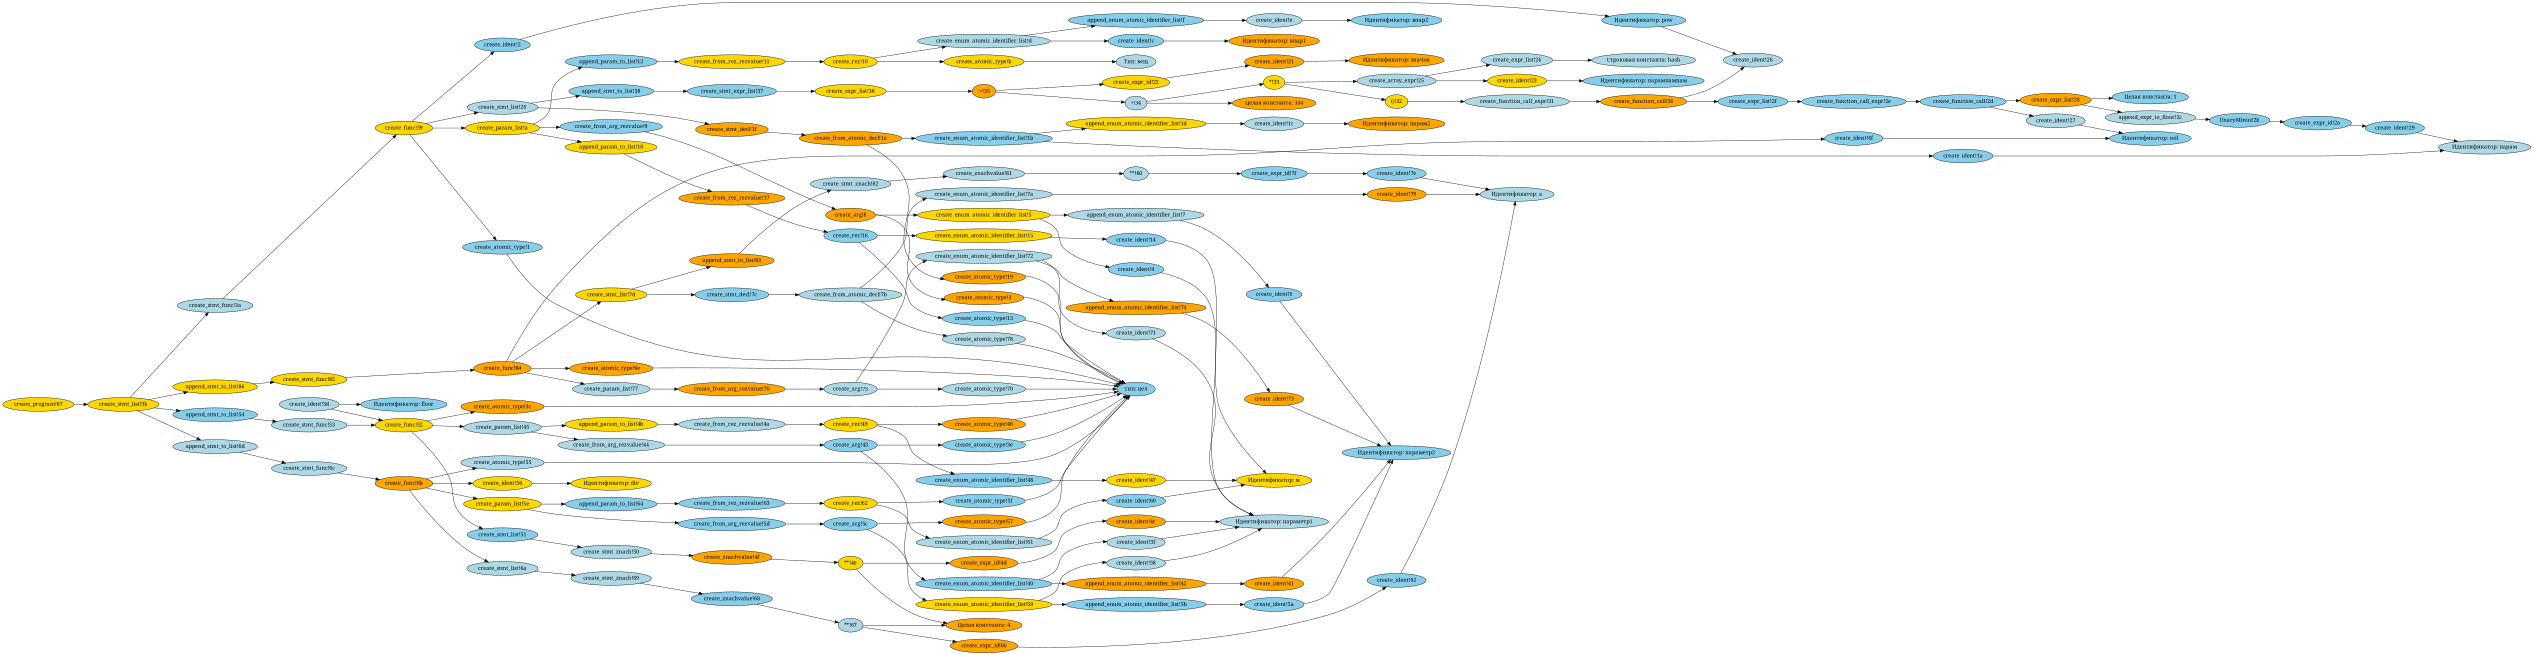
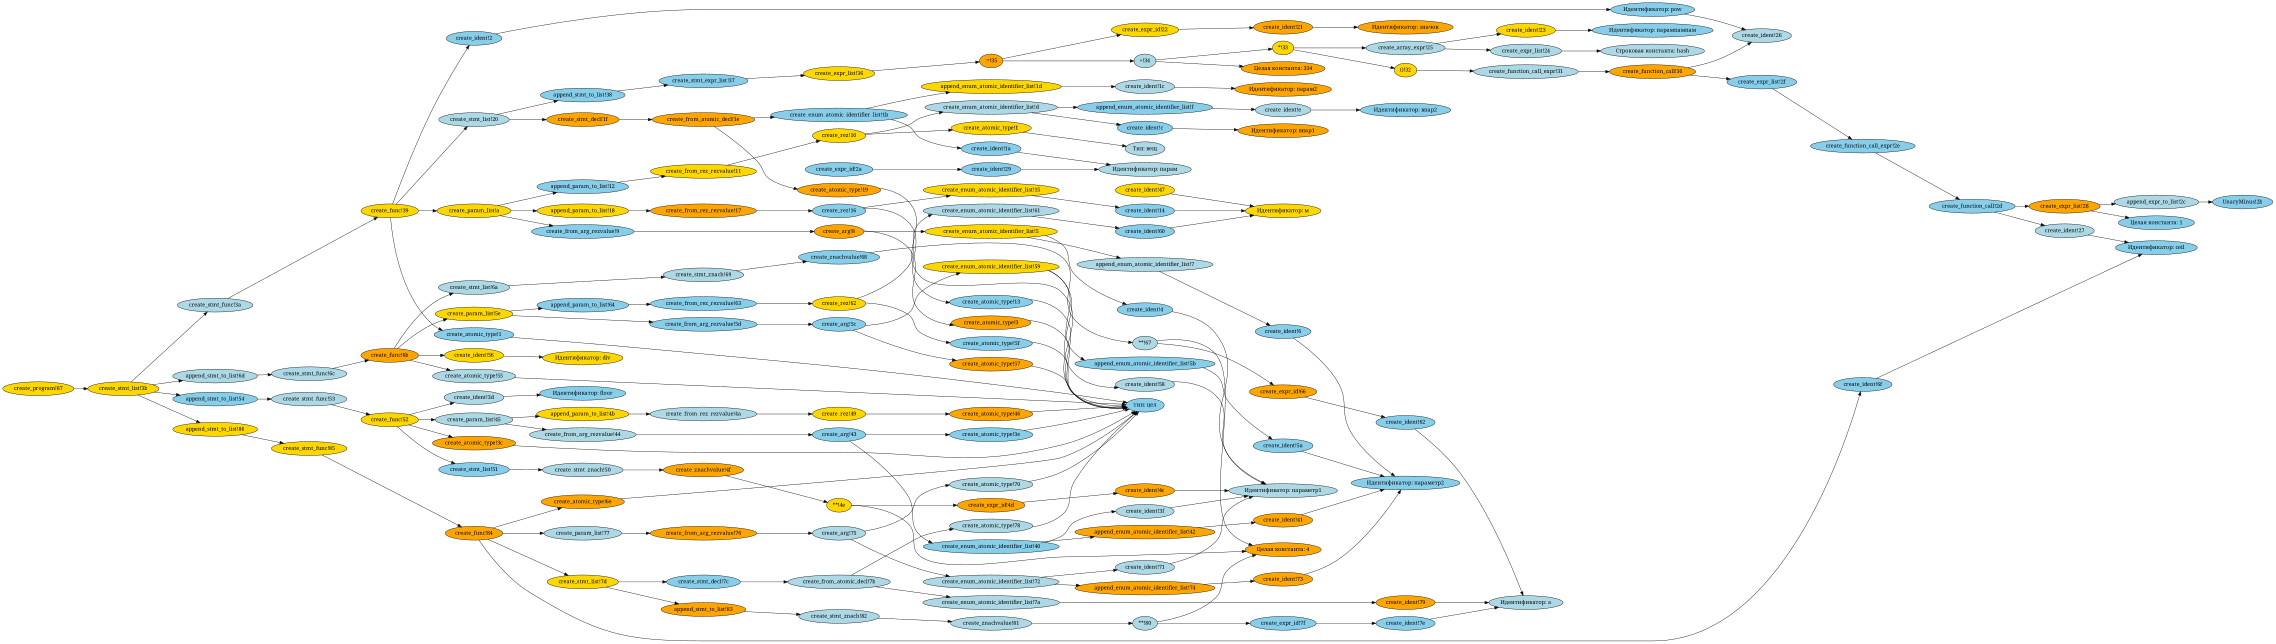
(2150, 118) -> (2156, 202)
(2275, 122) -> none
(355, 414) -> (430, 409)
(984, 480) -> none
none -> (1214, 599)
